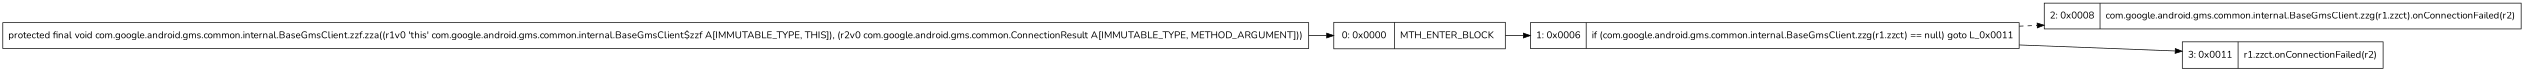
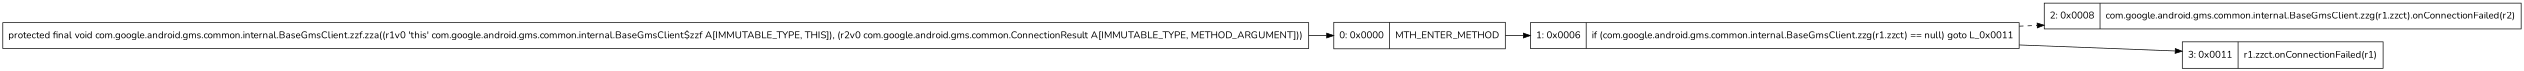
(1447, 35) -> (1447, 35)
(2311, 55) -> (2311, 55)
